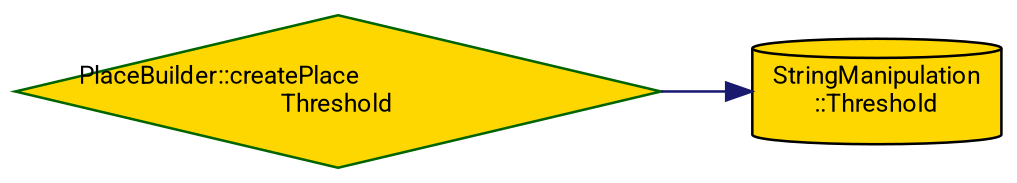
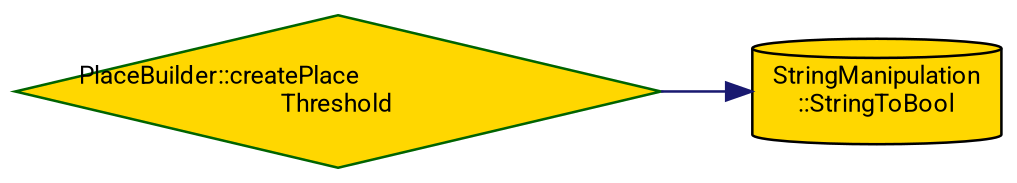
(877, 92) -> (877, 92)
